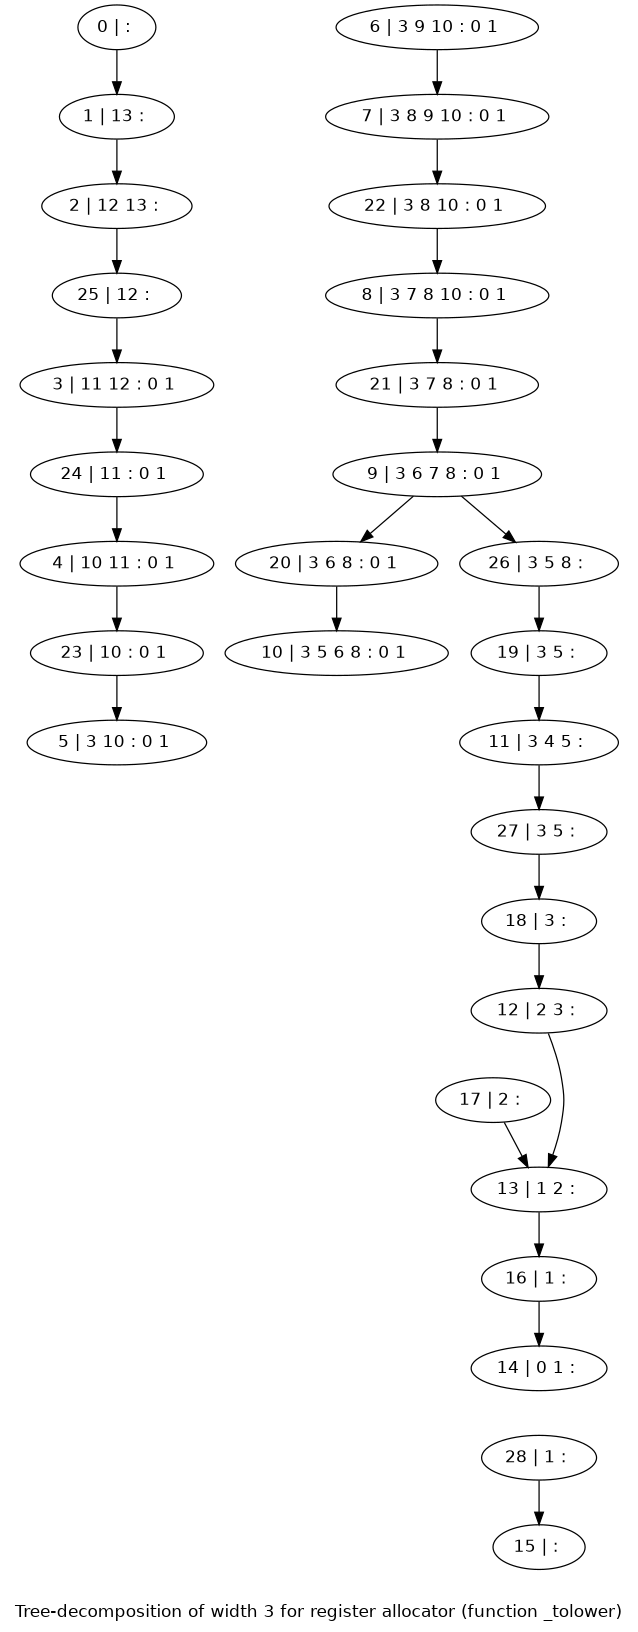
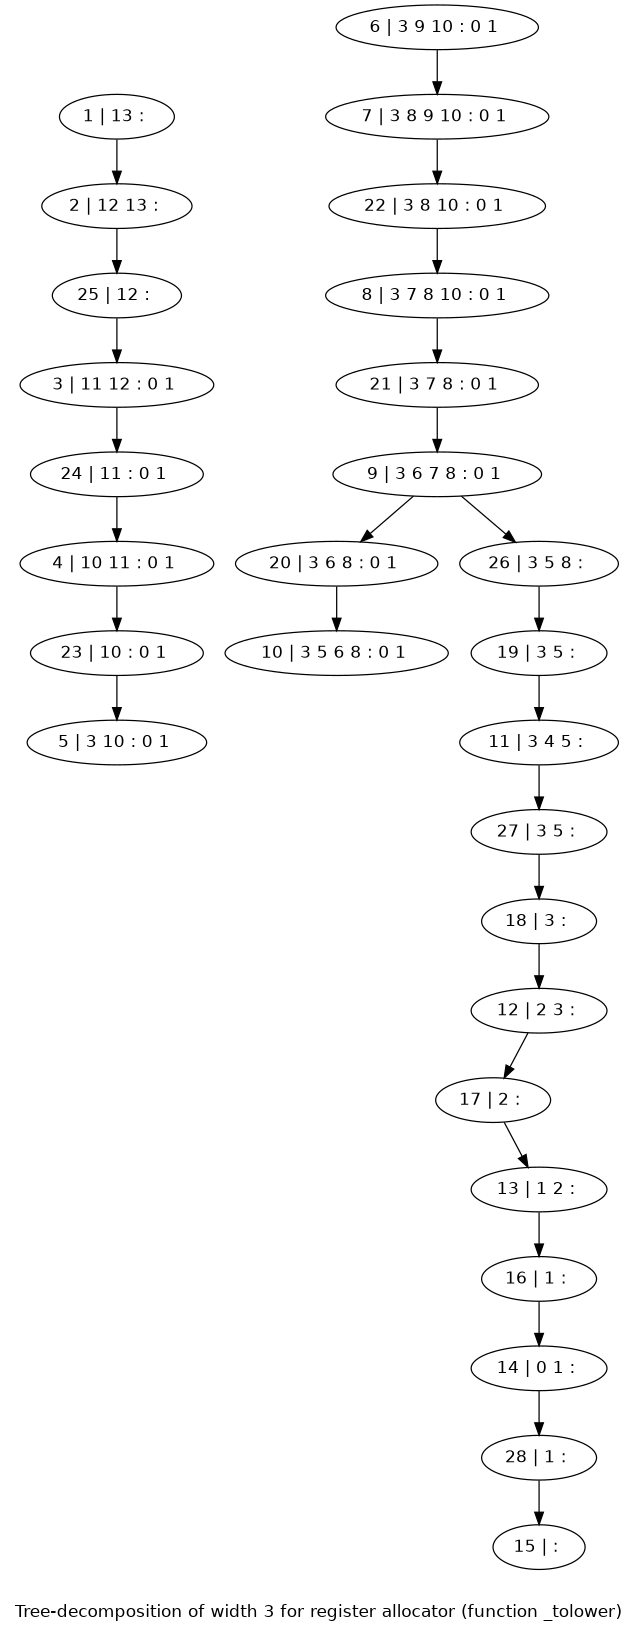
(117, 27) -> none
(564, 1094) -> (519, 1050)
none -> (539, 1407)
